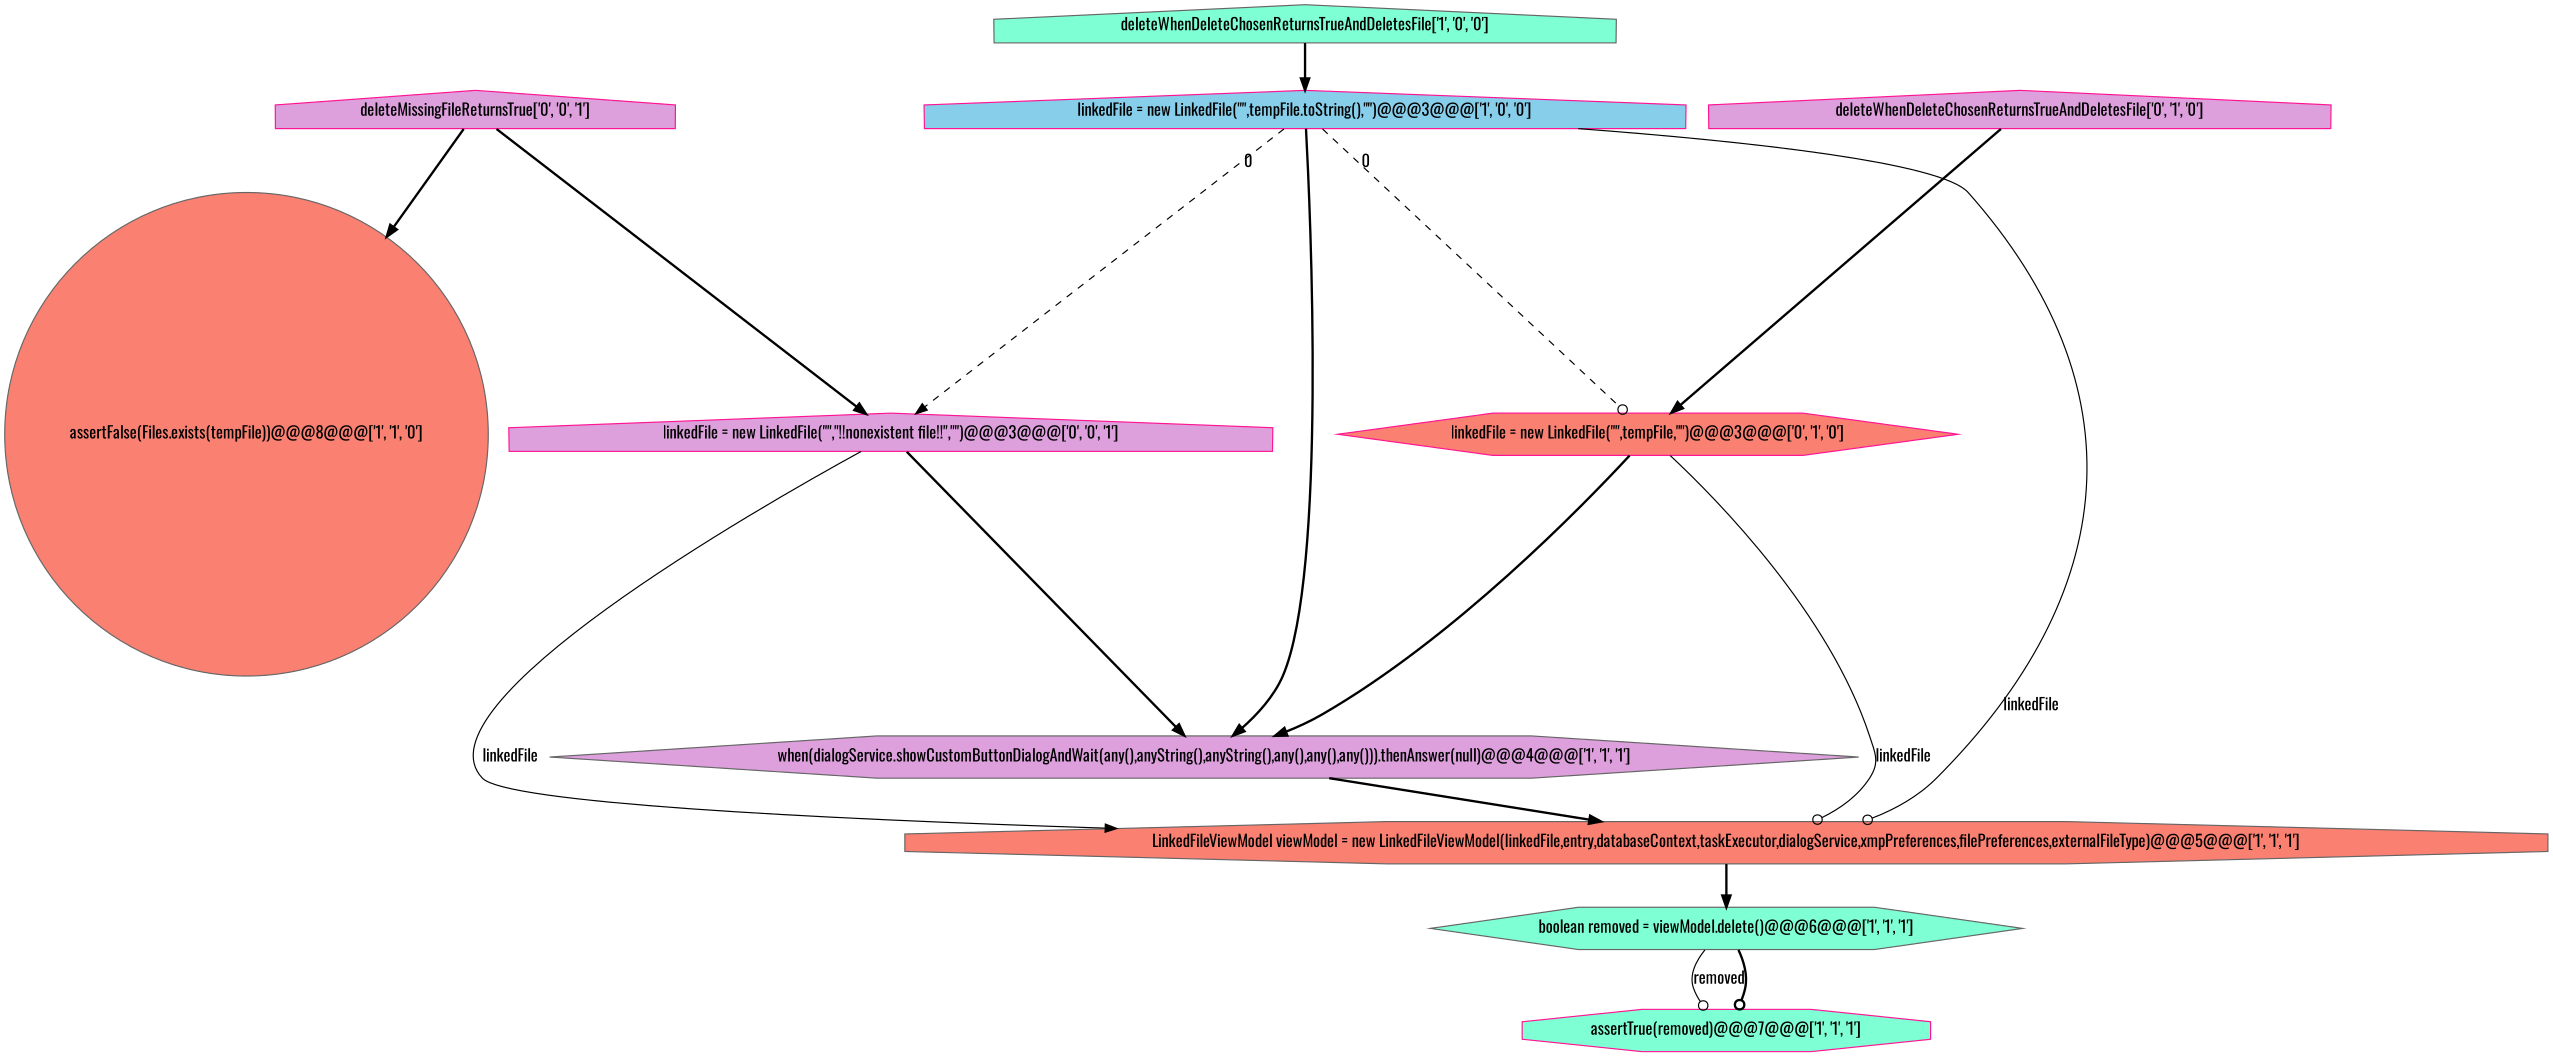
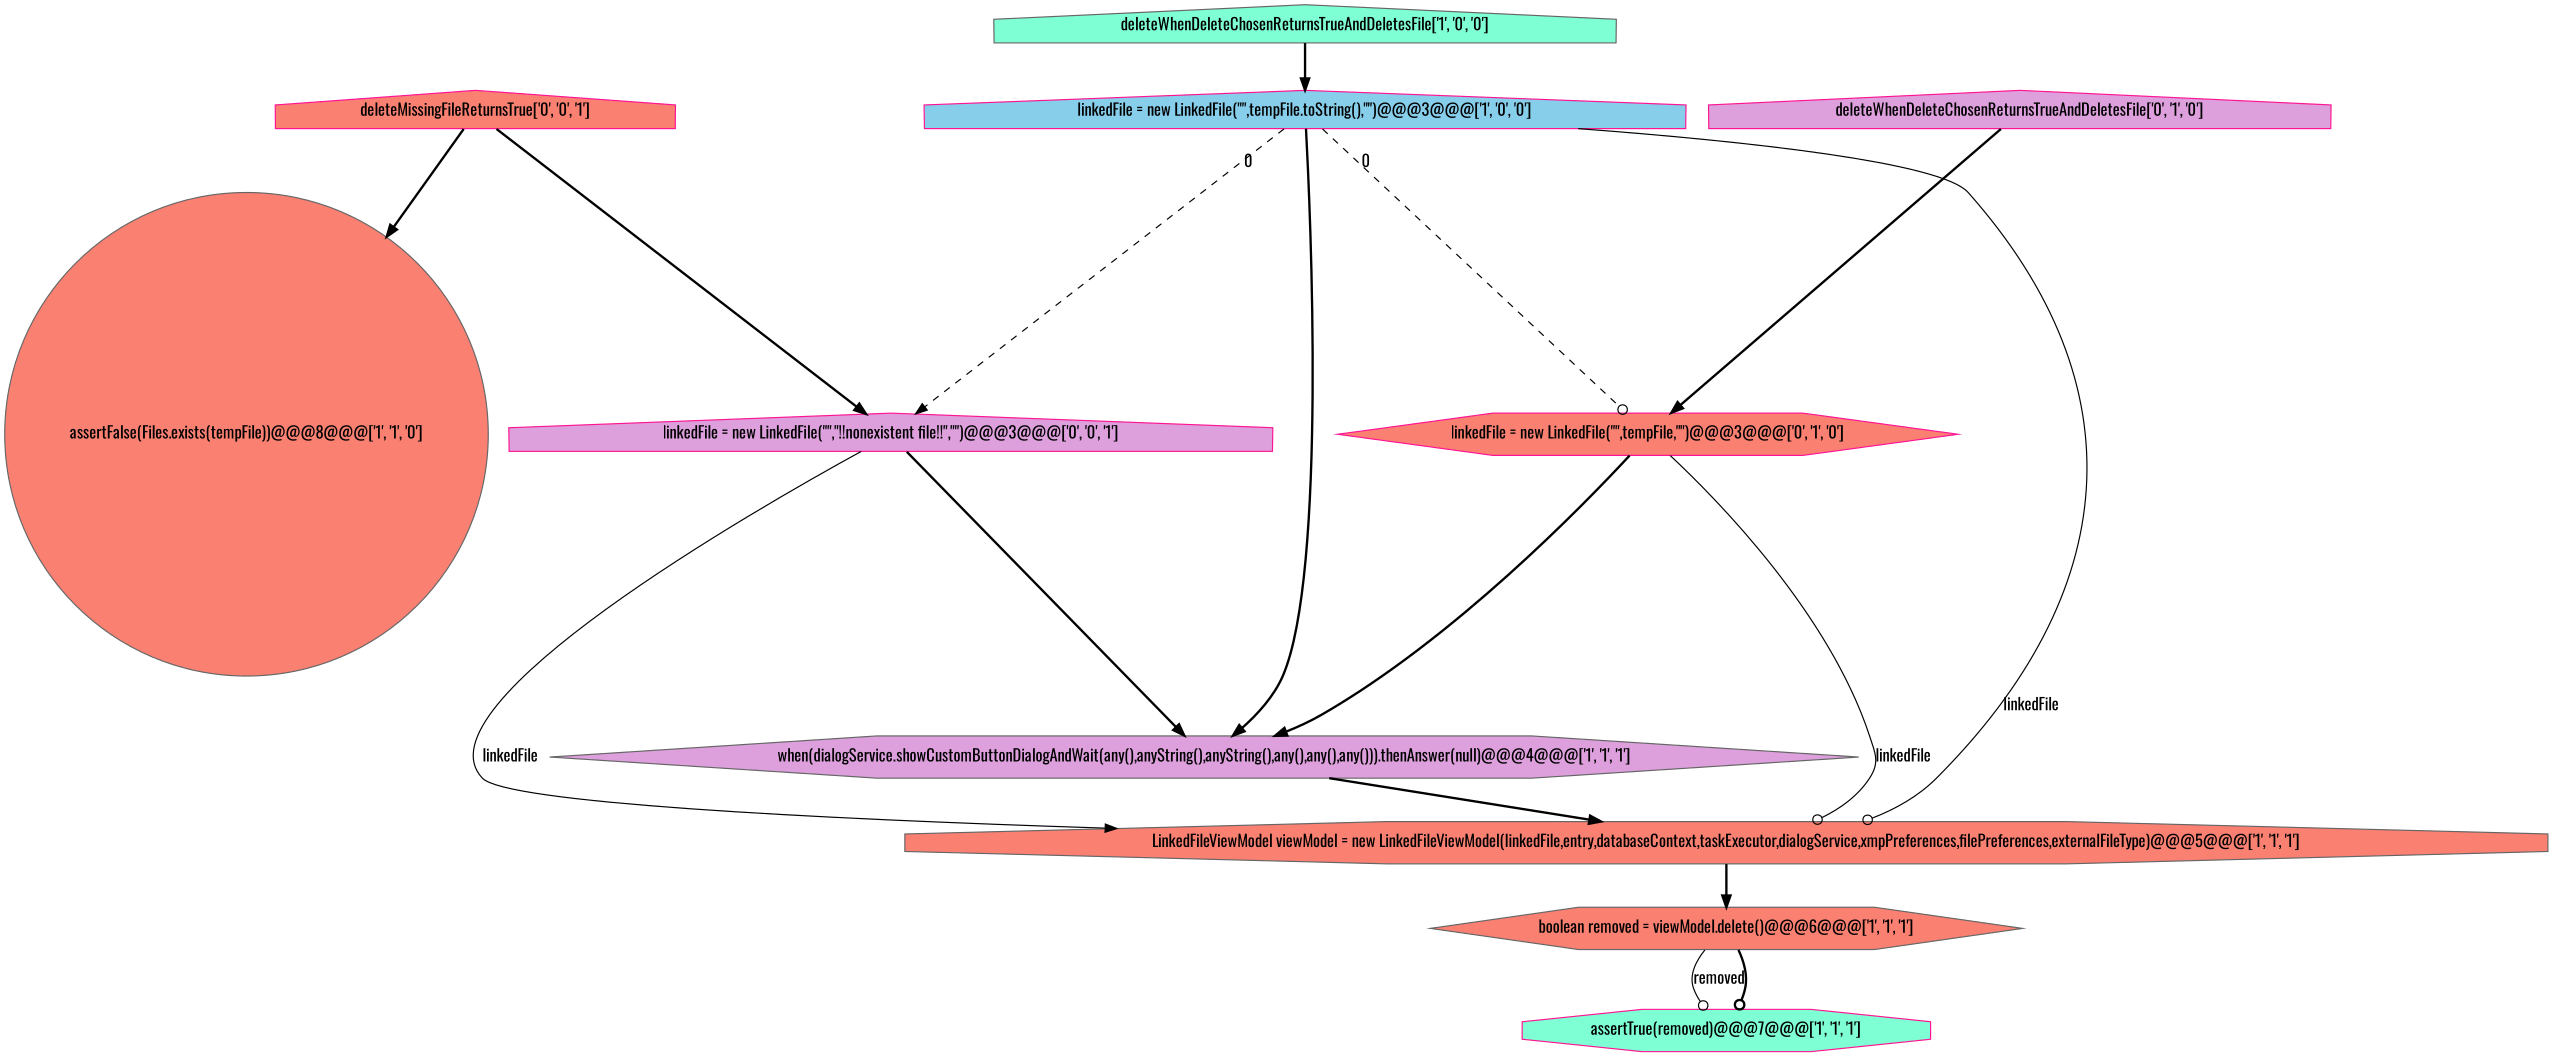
(475, 111) -> (475, 111)
(1726, 928) -> (1726, 928)
